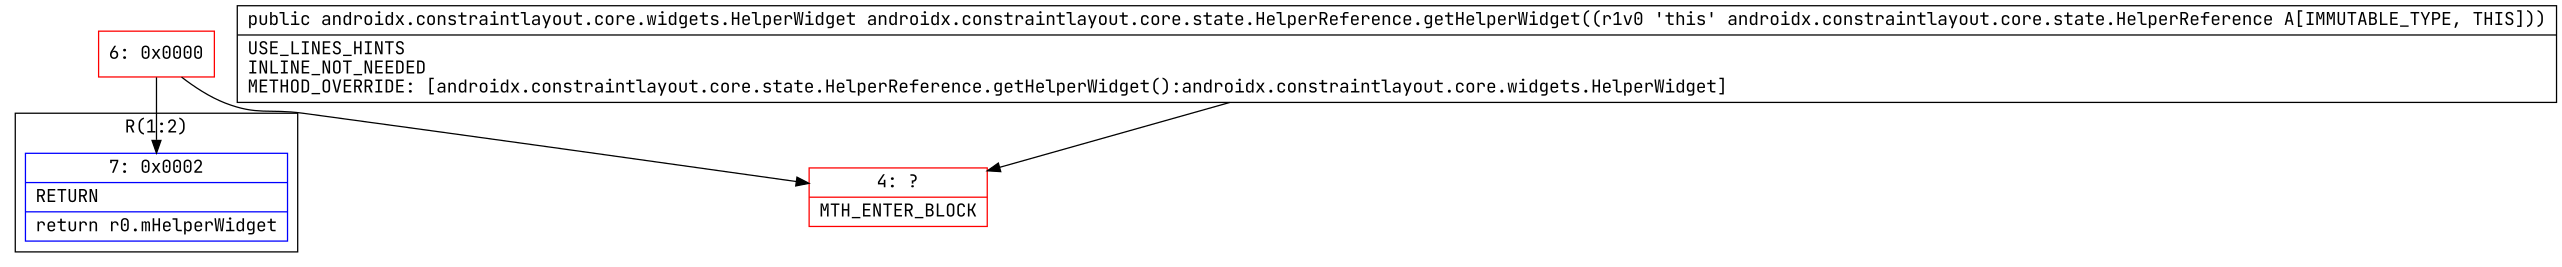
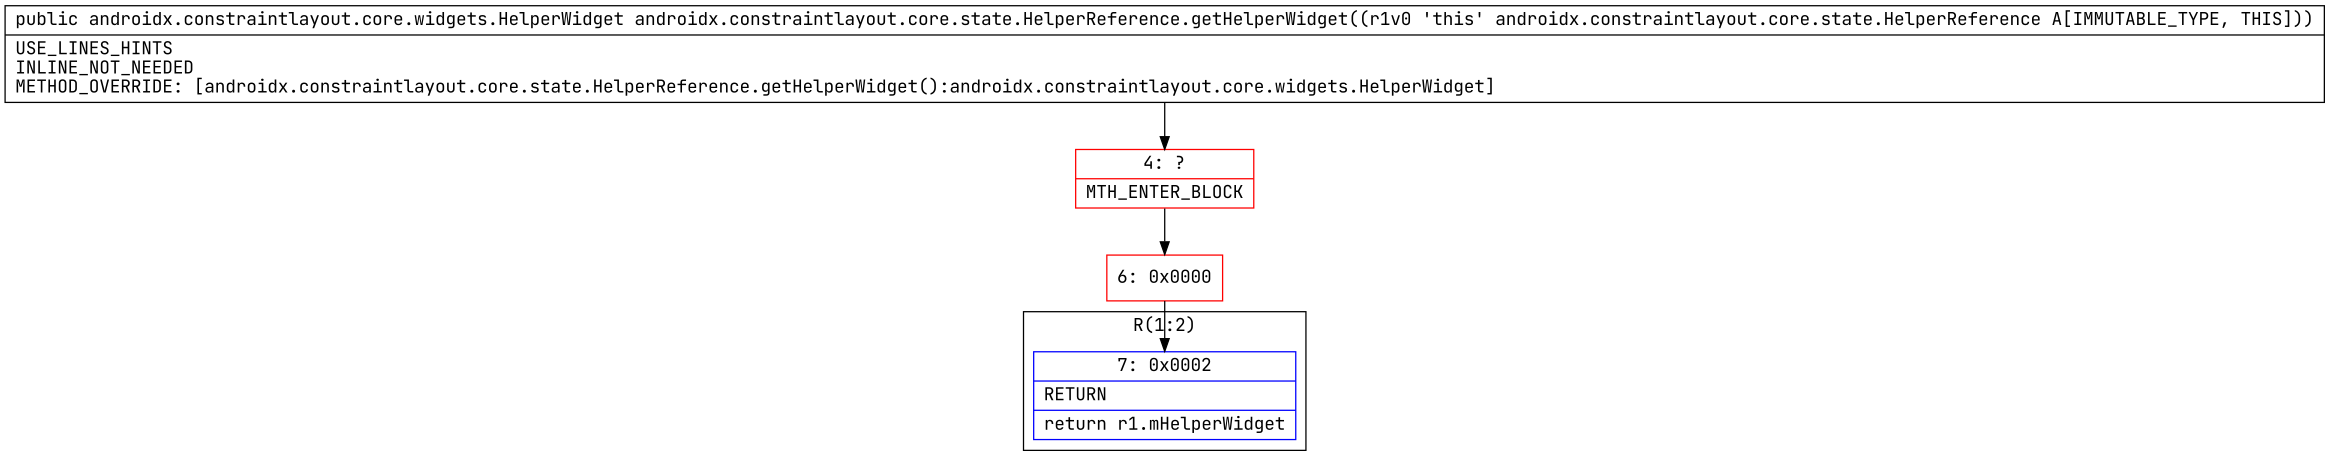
(485, 138) -> (1165, 225)
(156, 226) -> (1165, 424)
